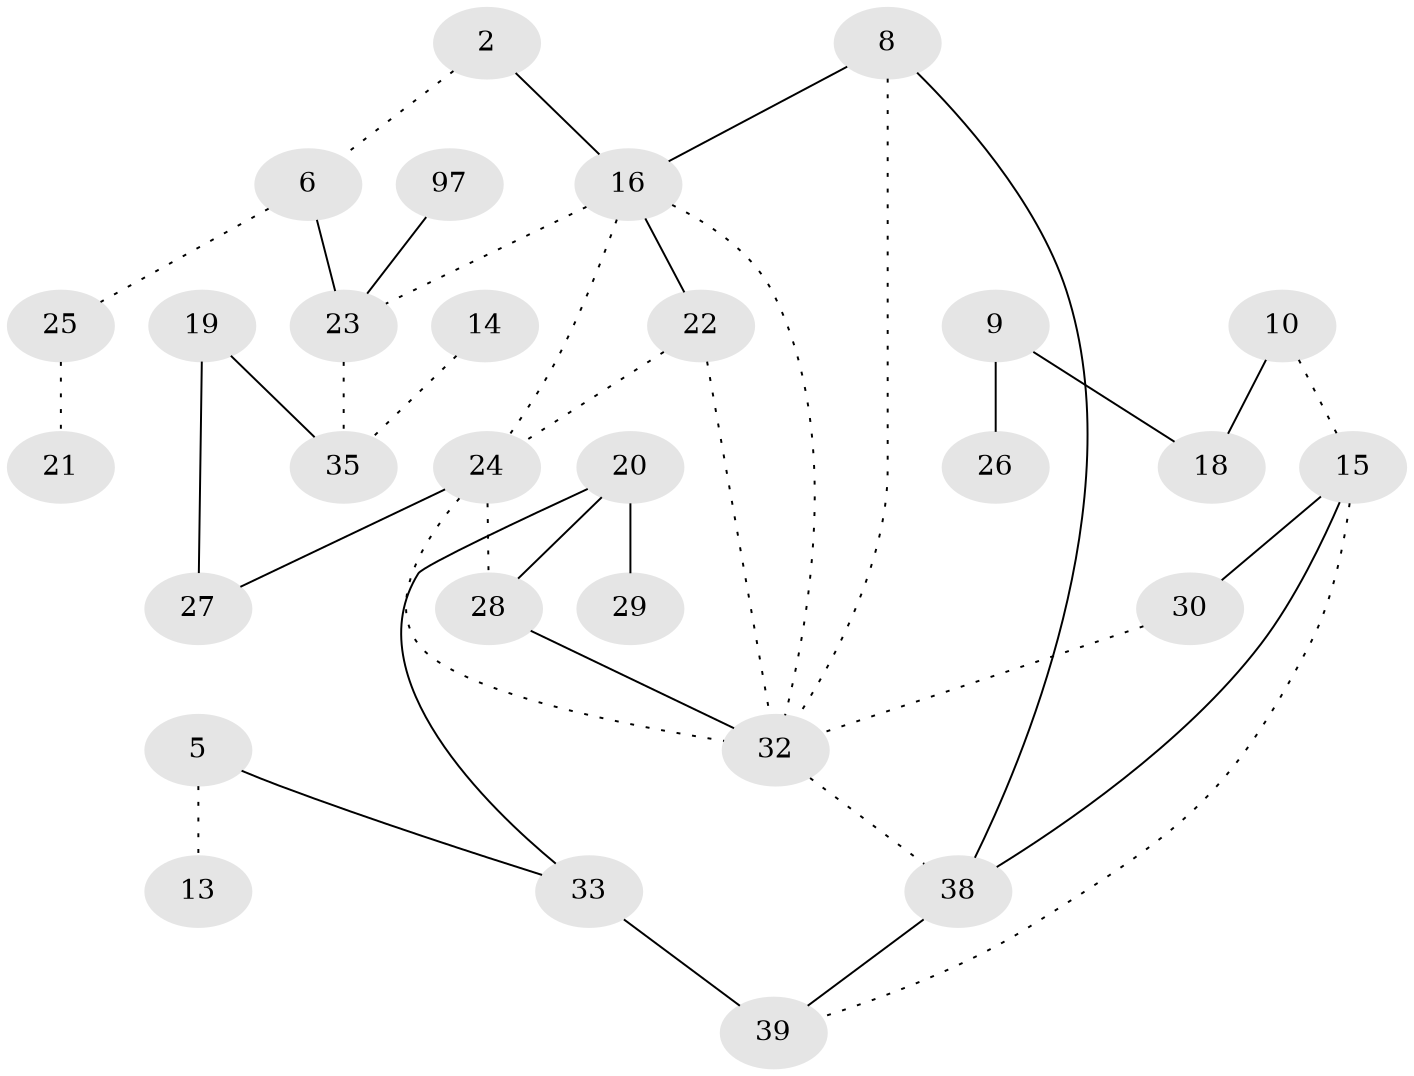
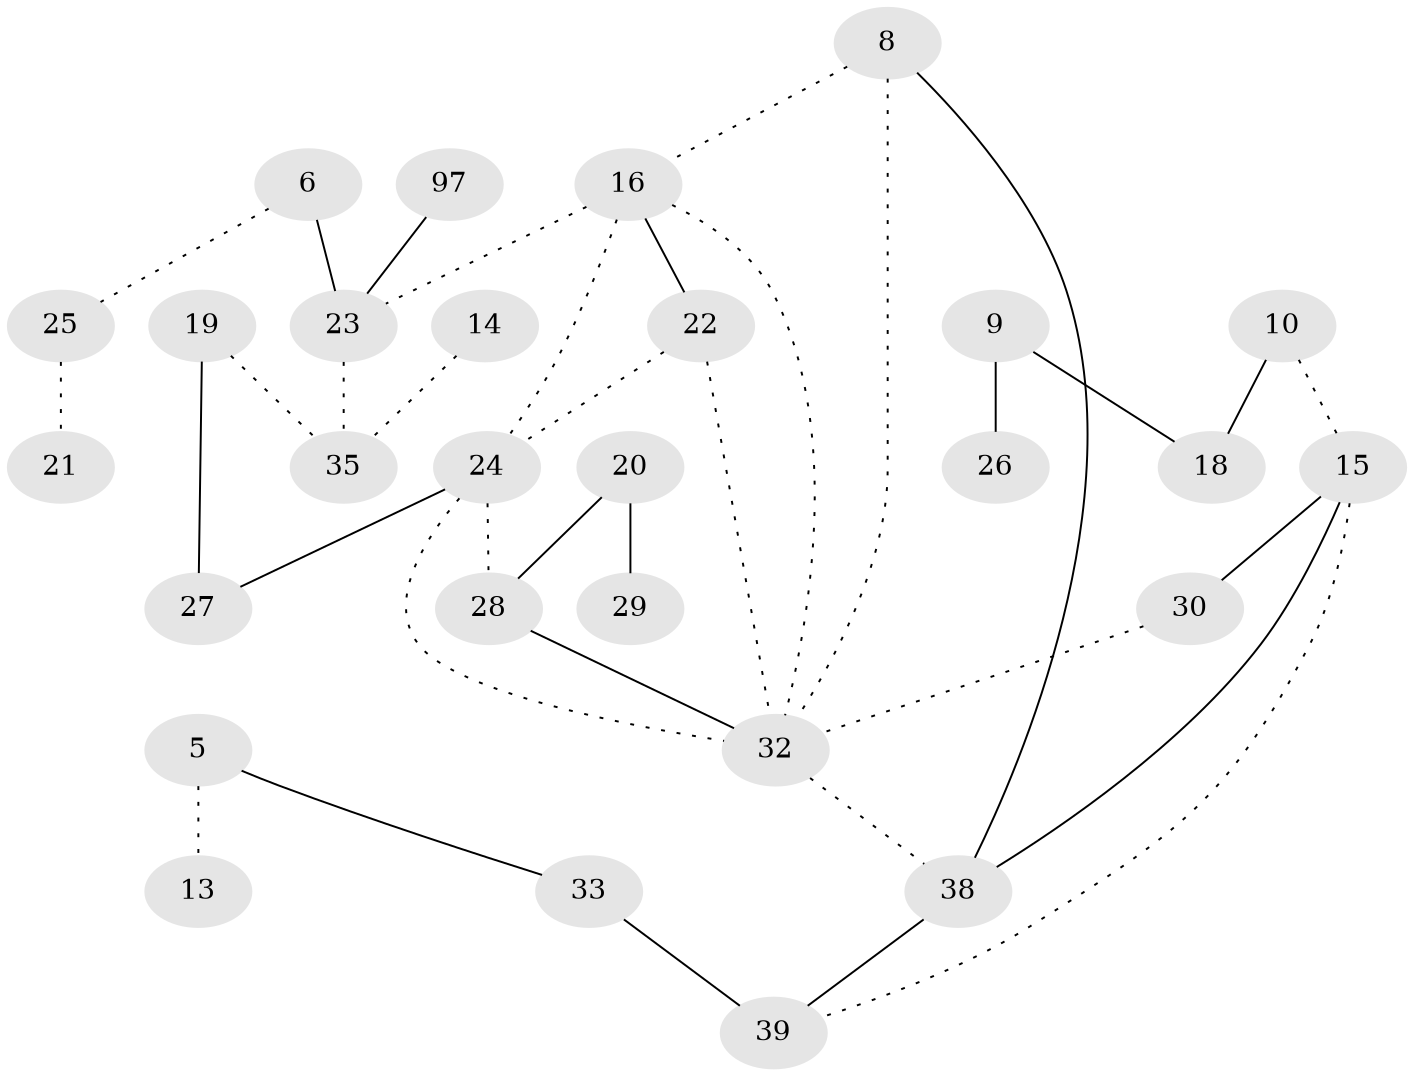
(487, 43) -> none
(758, 114) -> (758, 114)
(273, 396) -> (273, 396)
(403, 650) -> none
